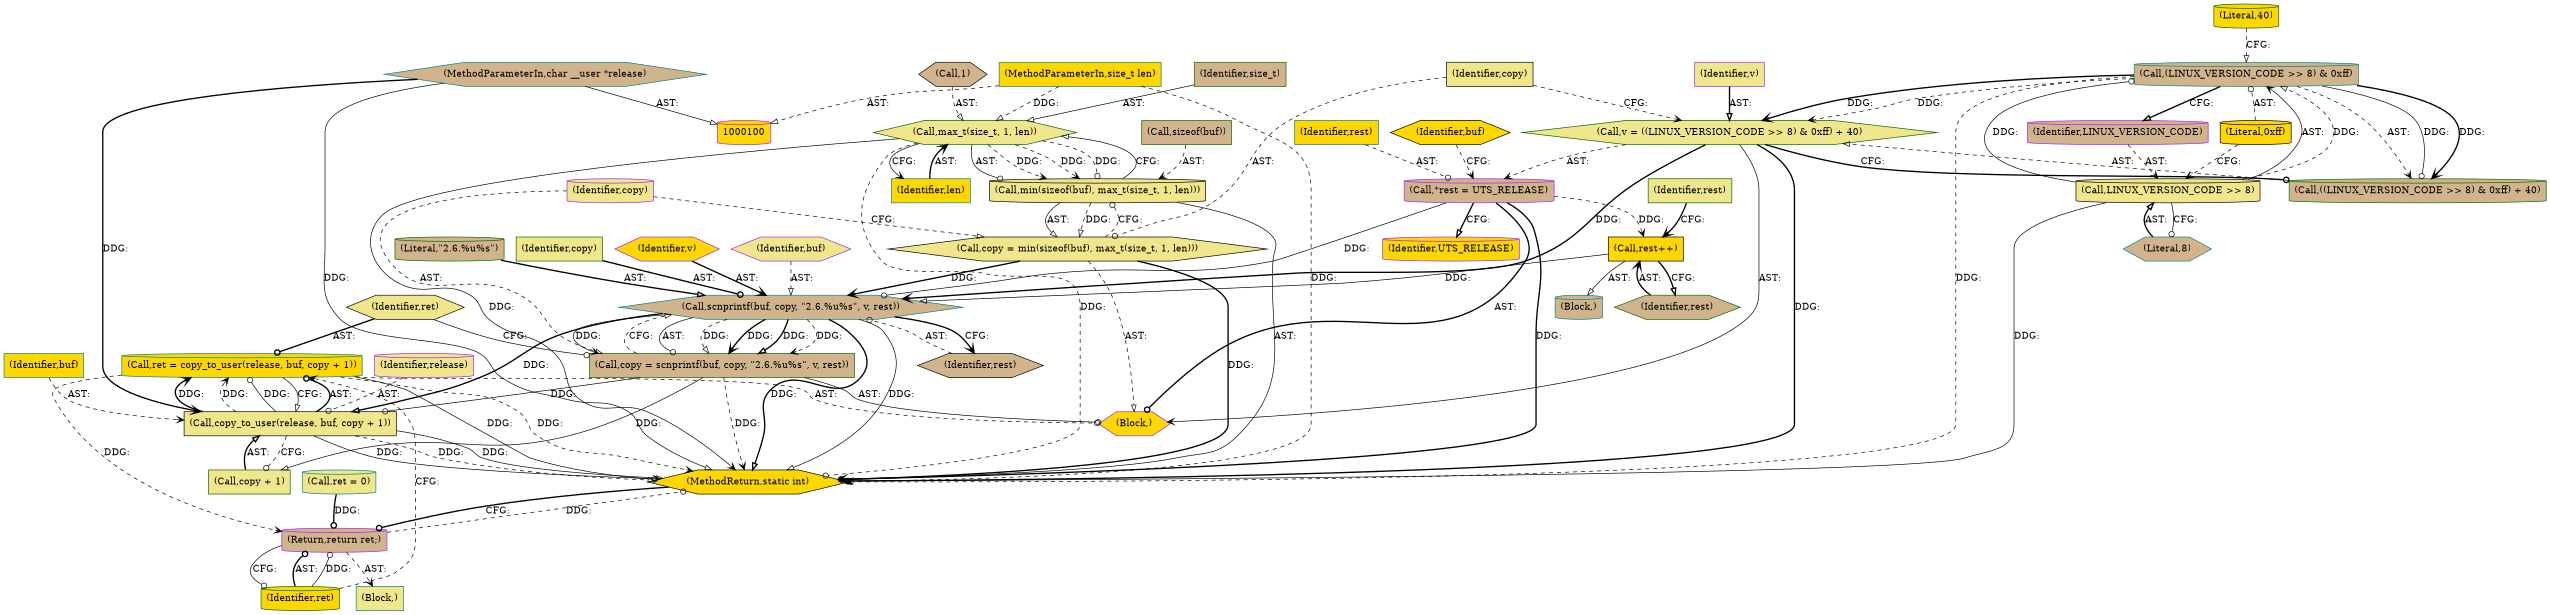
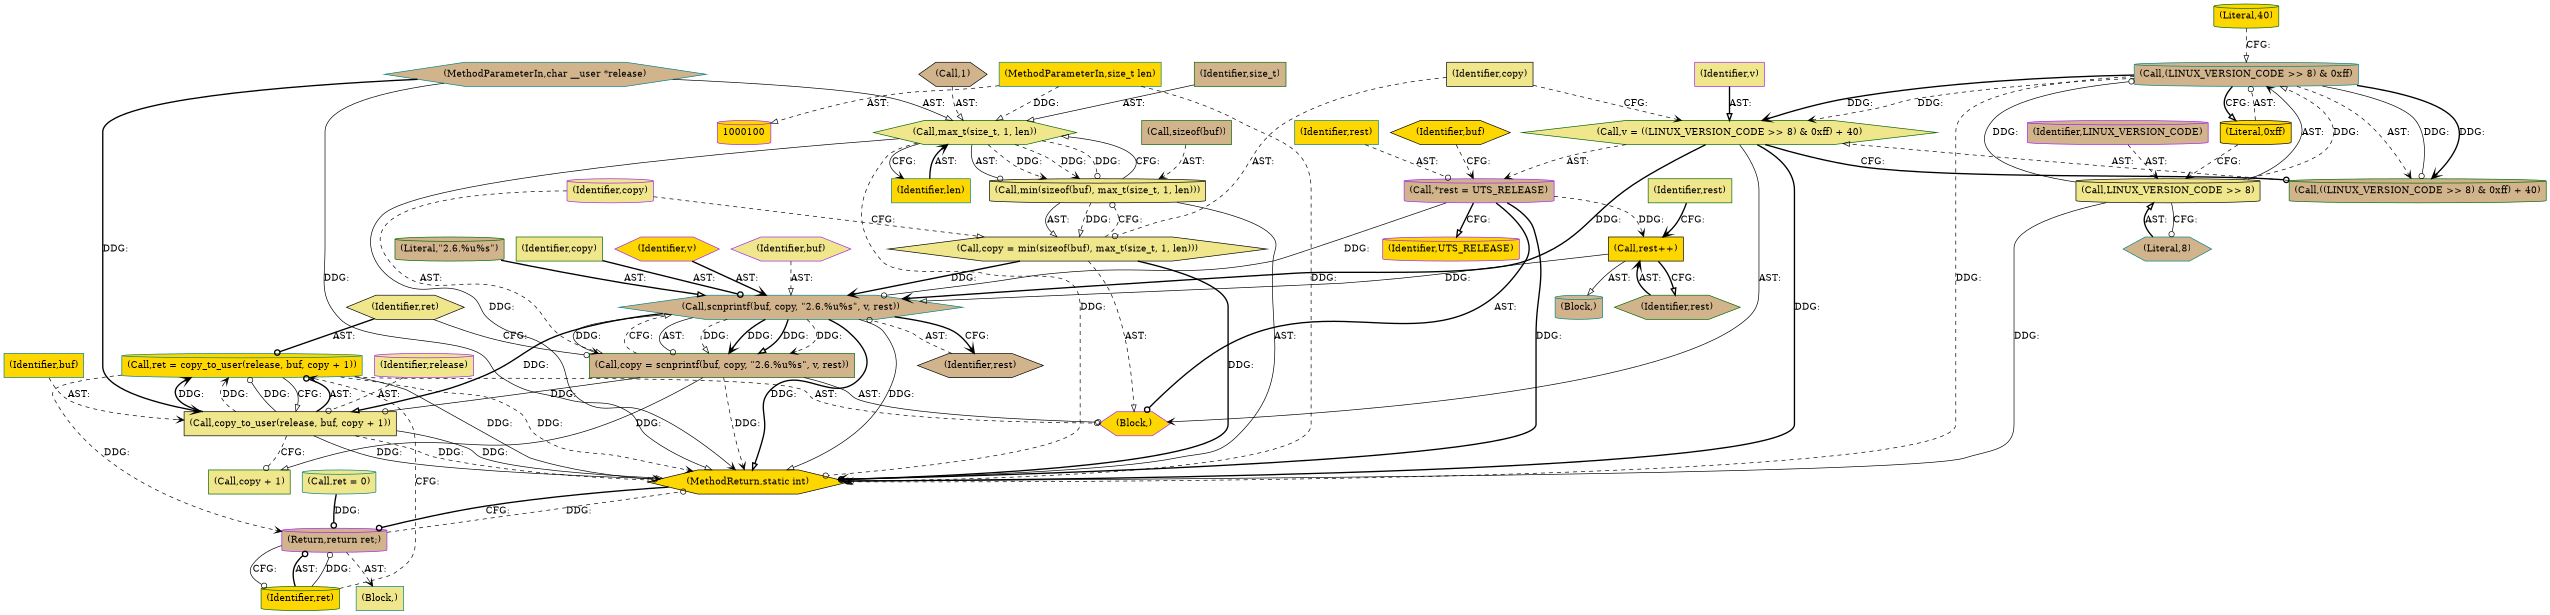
(2185, 102) -> (2224, 101)
(648, 104) -> (812, 88)
(245, 453) -> none
